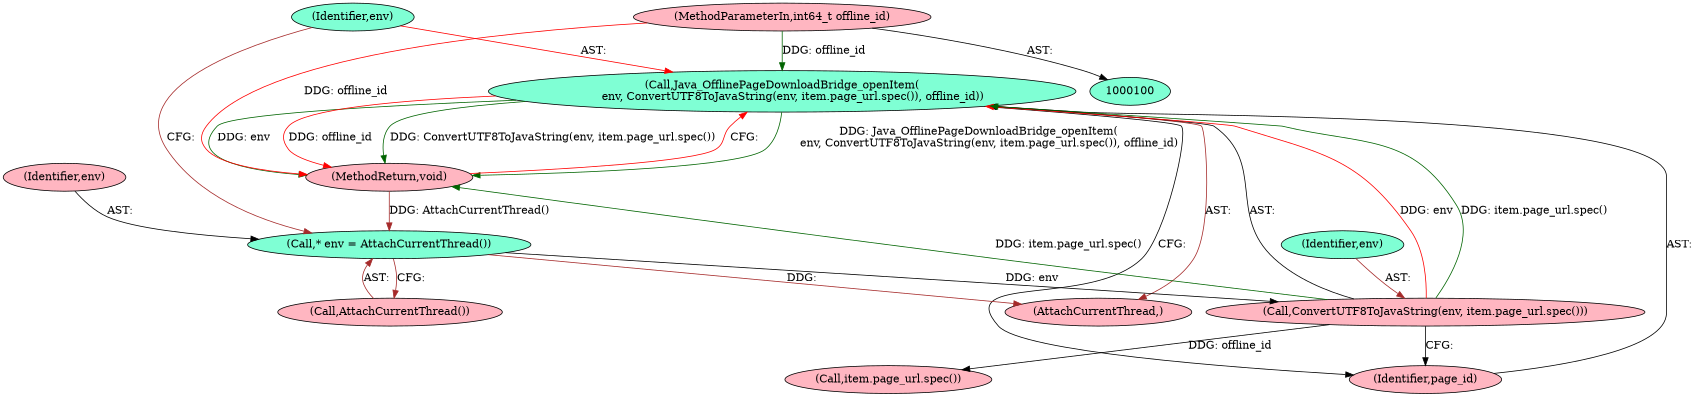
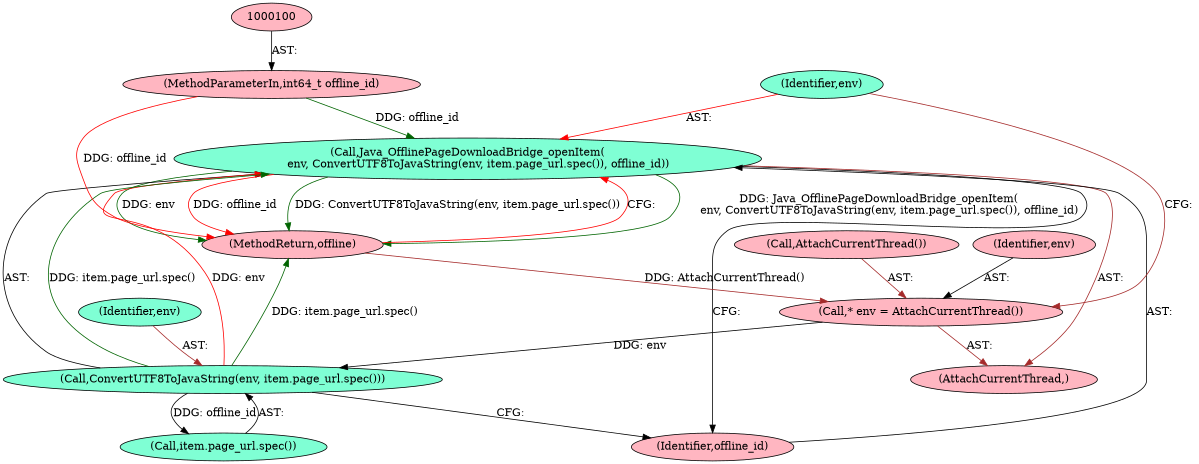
(987, 47) -> (272, 47)
(1130, 91) -> (272, 17)
(389, 177) -> (293, 245)
(389, 245) -> (921, 312)
(396, 275) -> none
(804, 278) -> (982, 346)
(1425, 312) -> (223, 380)
(888, 380) -> (224, 447)
(1425, 380) -> (713, 447)
none -> (258, 417)
